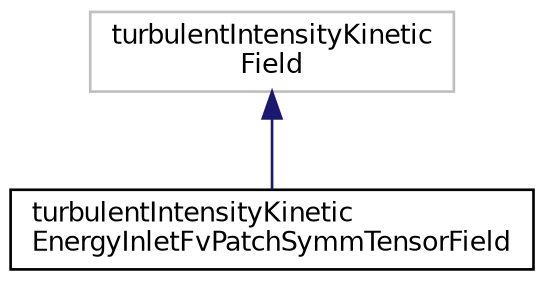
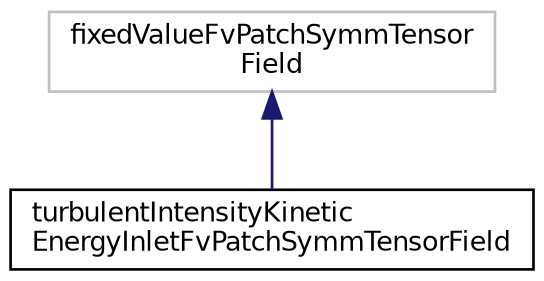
(272, 52) -> (272, 52)
